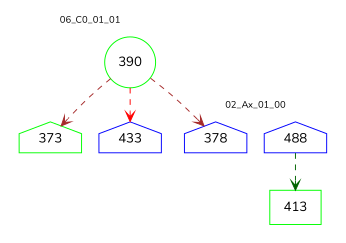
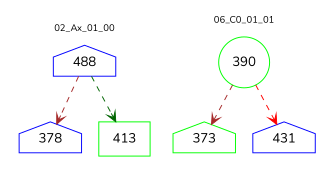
(183, 105) -> (70, 96)
(130, 139) -> (284, 139)
